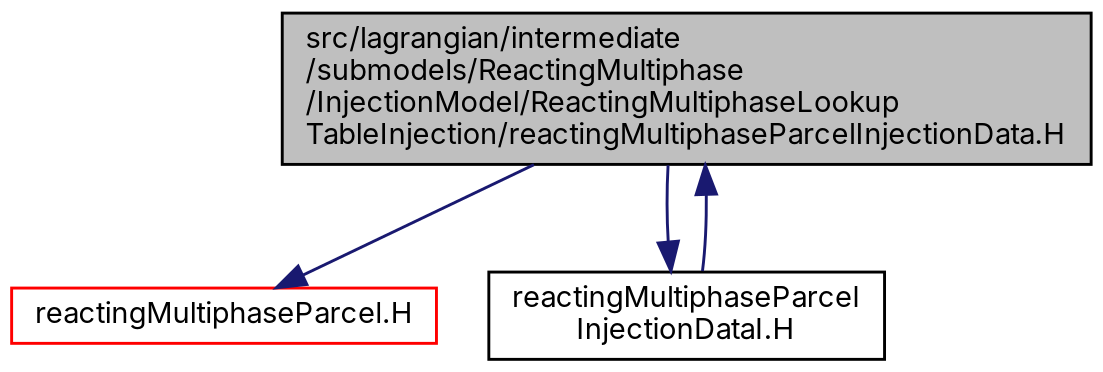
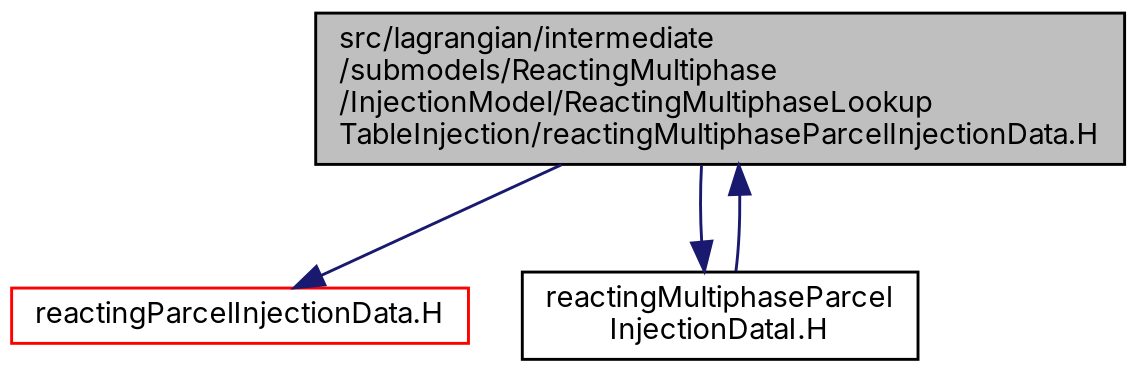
(224, 316) -> (240, 316)
